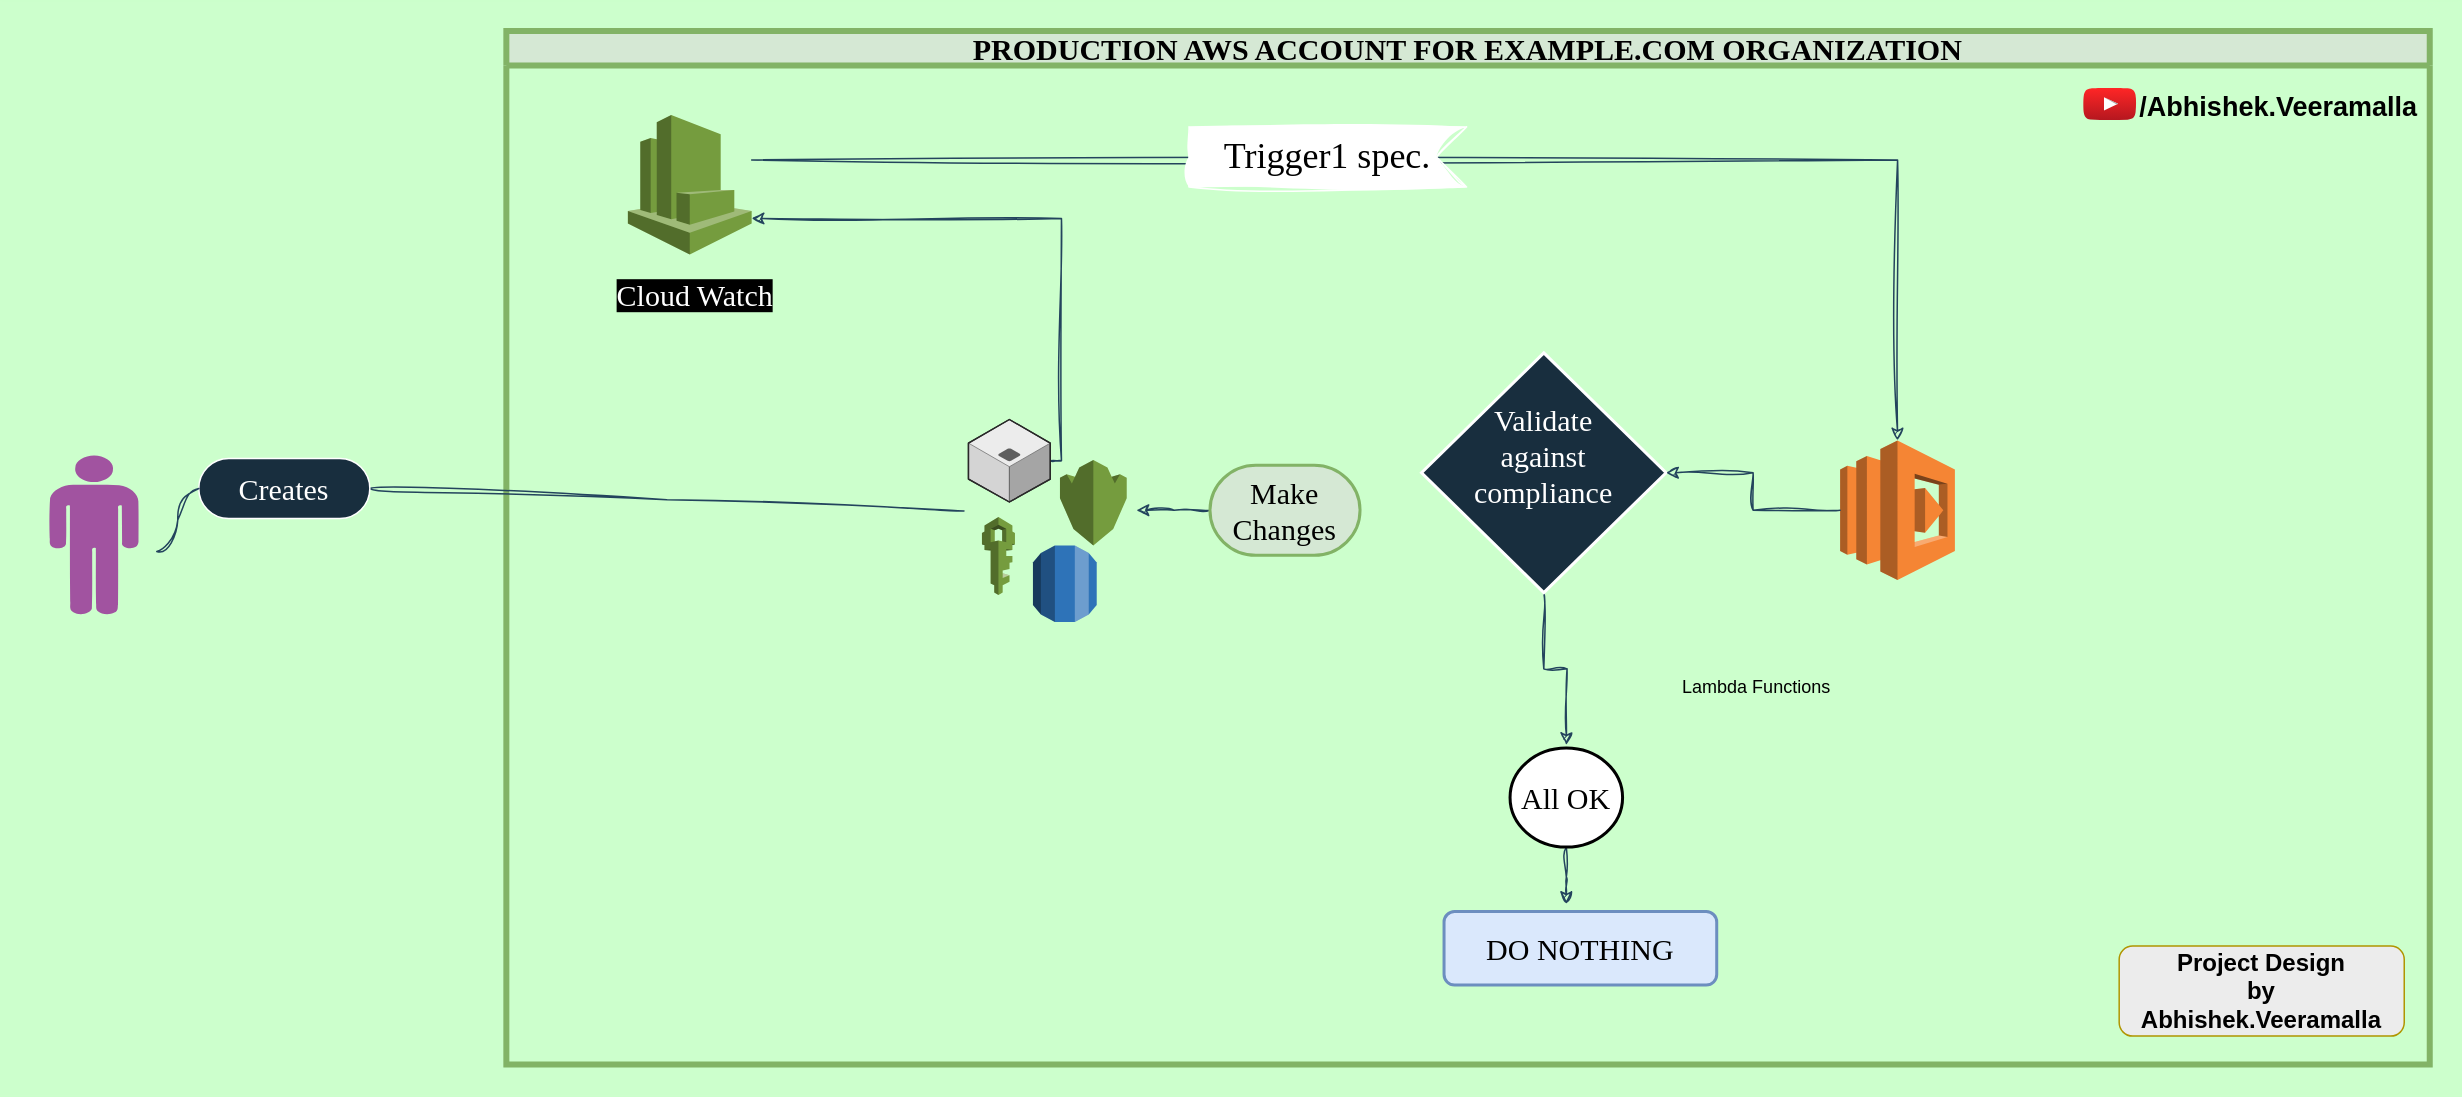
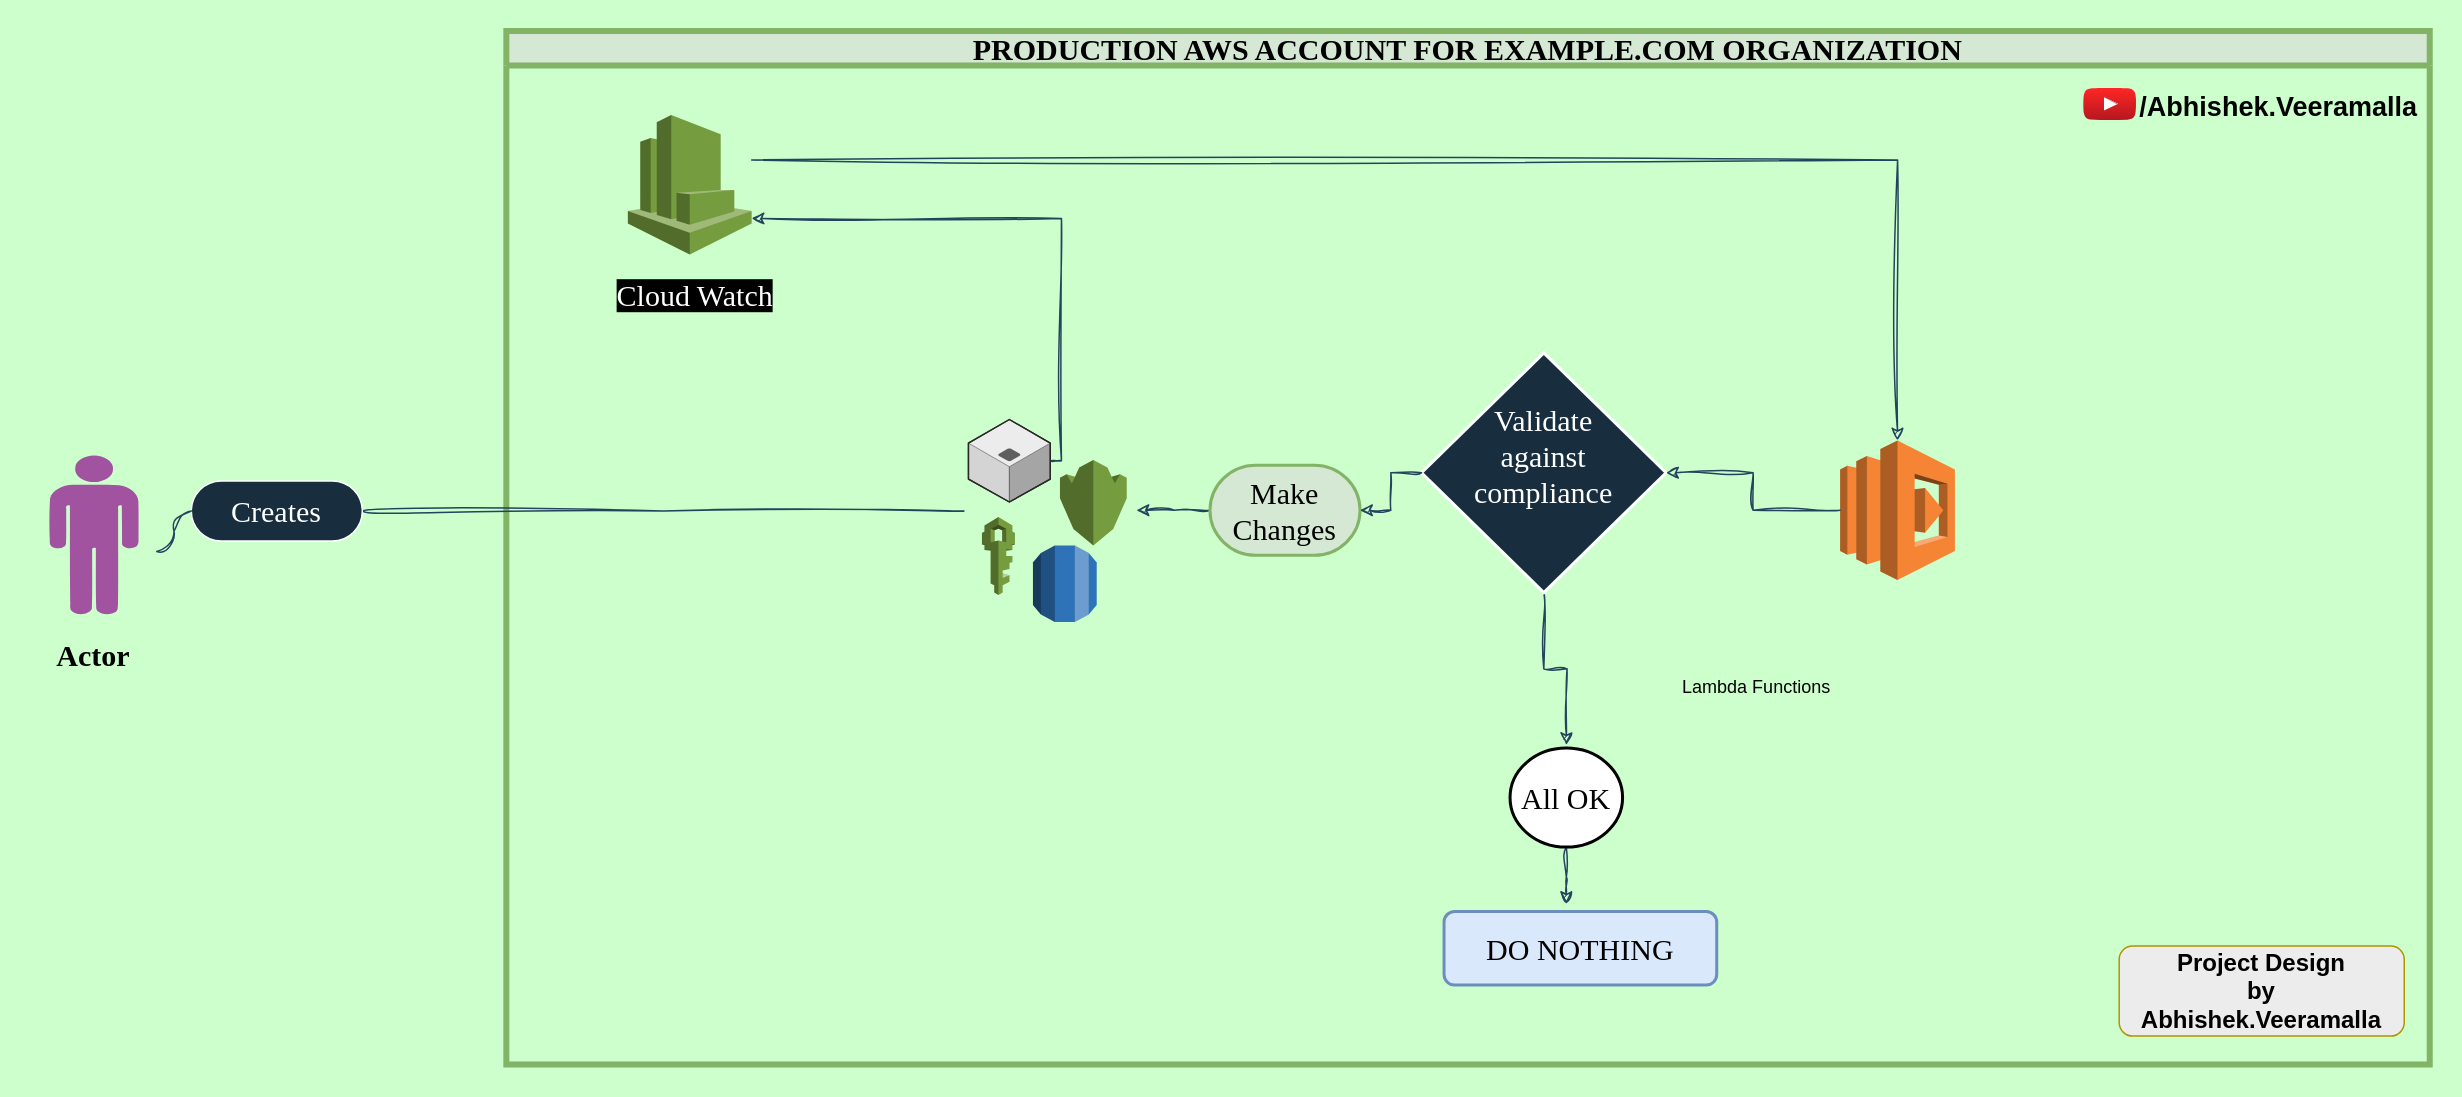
(1328, 157) -> none
none -> (1391, 487)
(284, 488) -> (277, 511)
none -> (94, 654)
